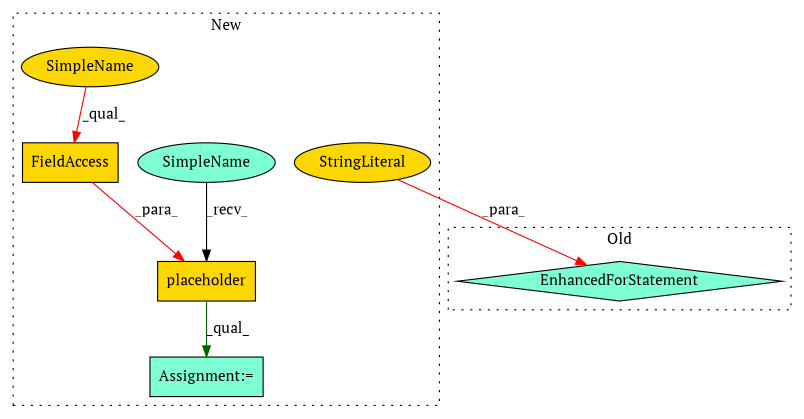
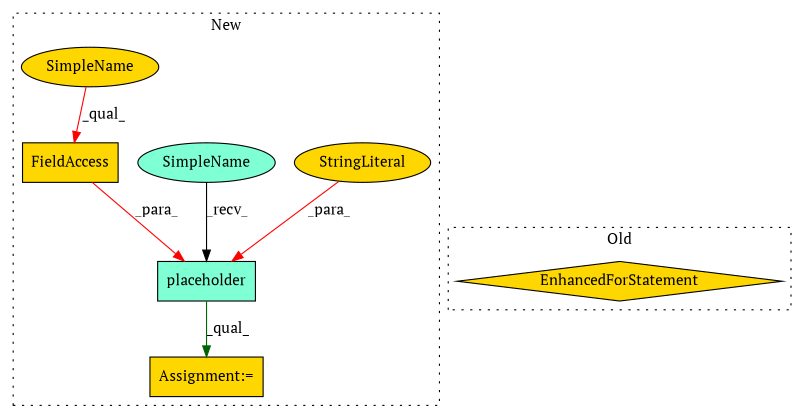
(487, 220) -> (290, 218)
(207, 281) -> (207, 281)
(620, 281) -> (620, 281)
(207, 377) -> (207, 377)
